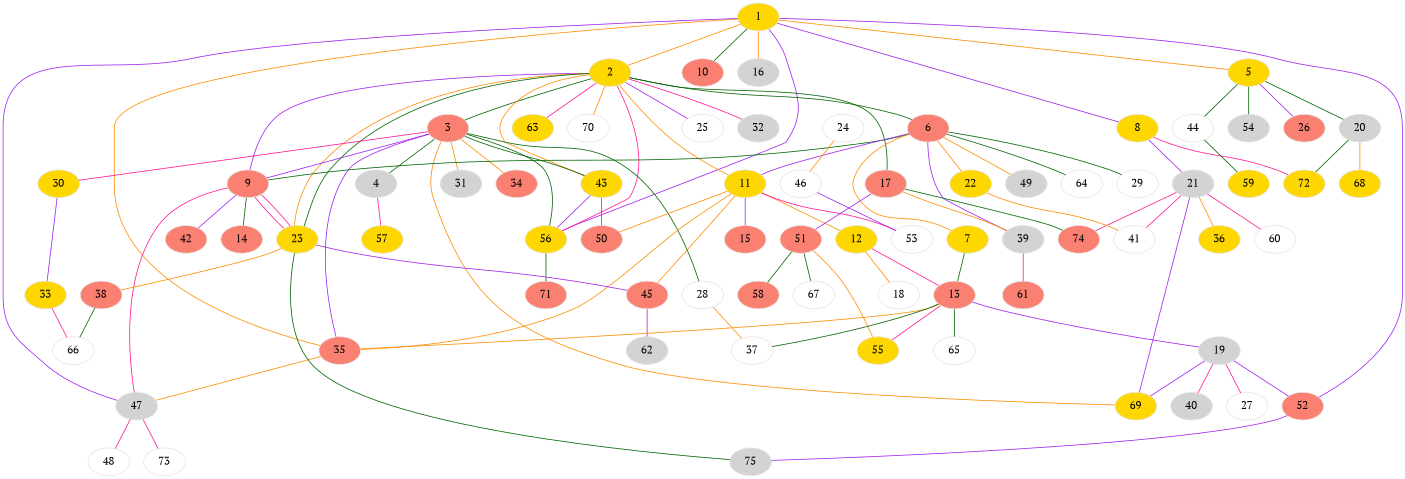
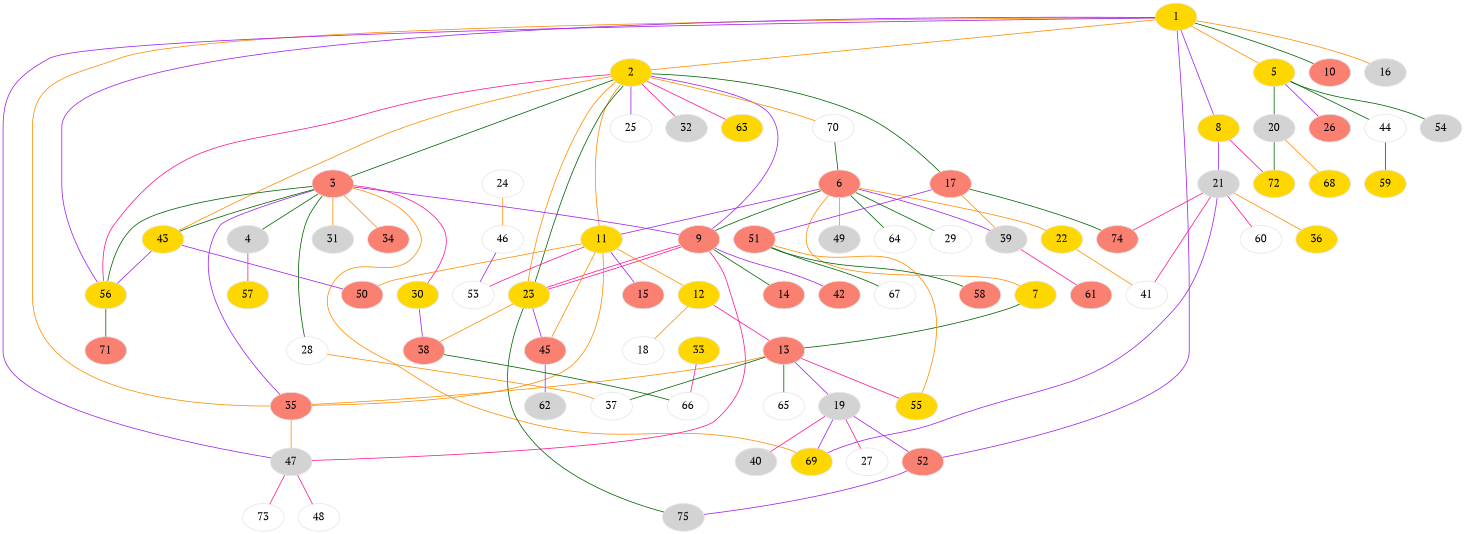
(771, 96) -> (836, 156)
(52, 239) -> (421, 323)
